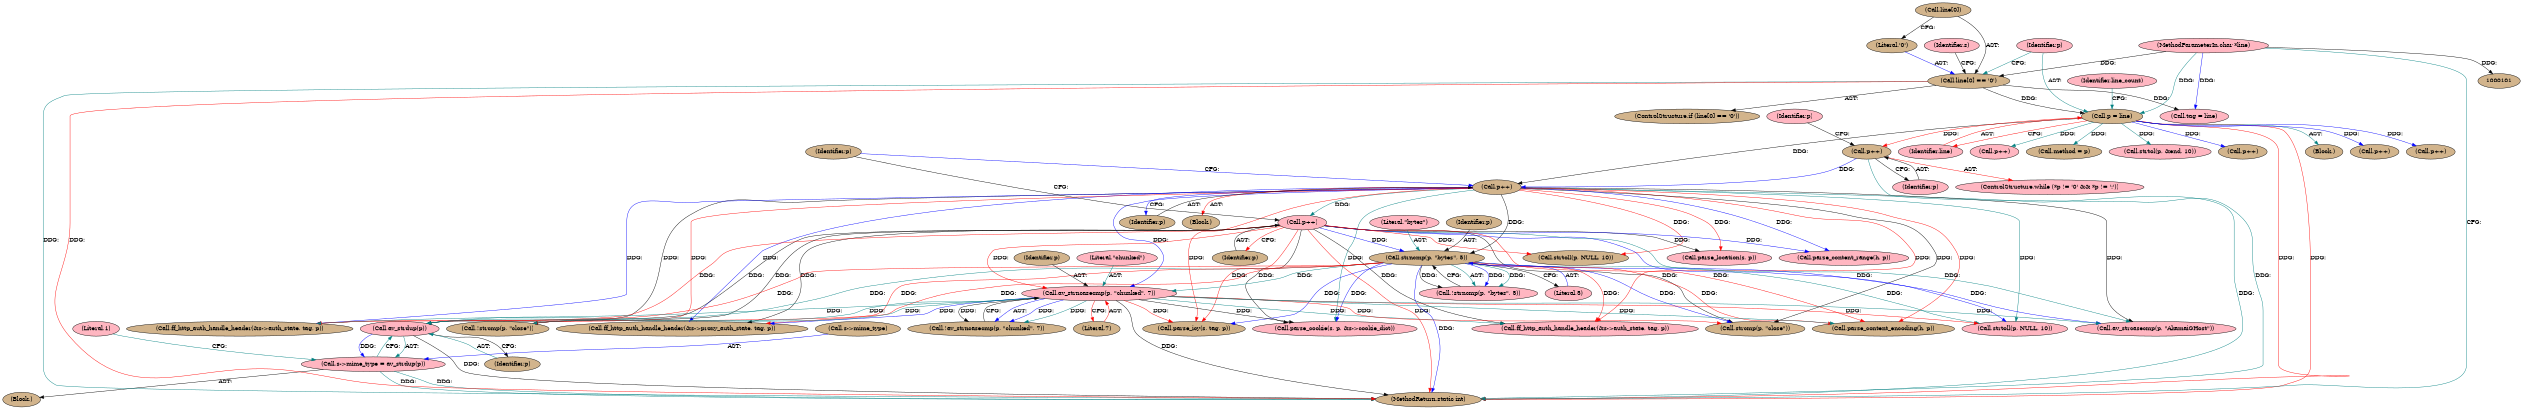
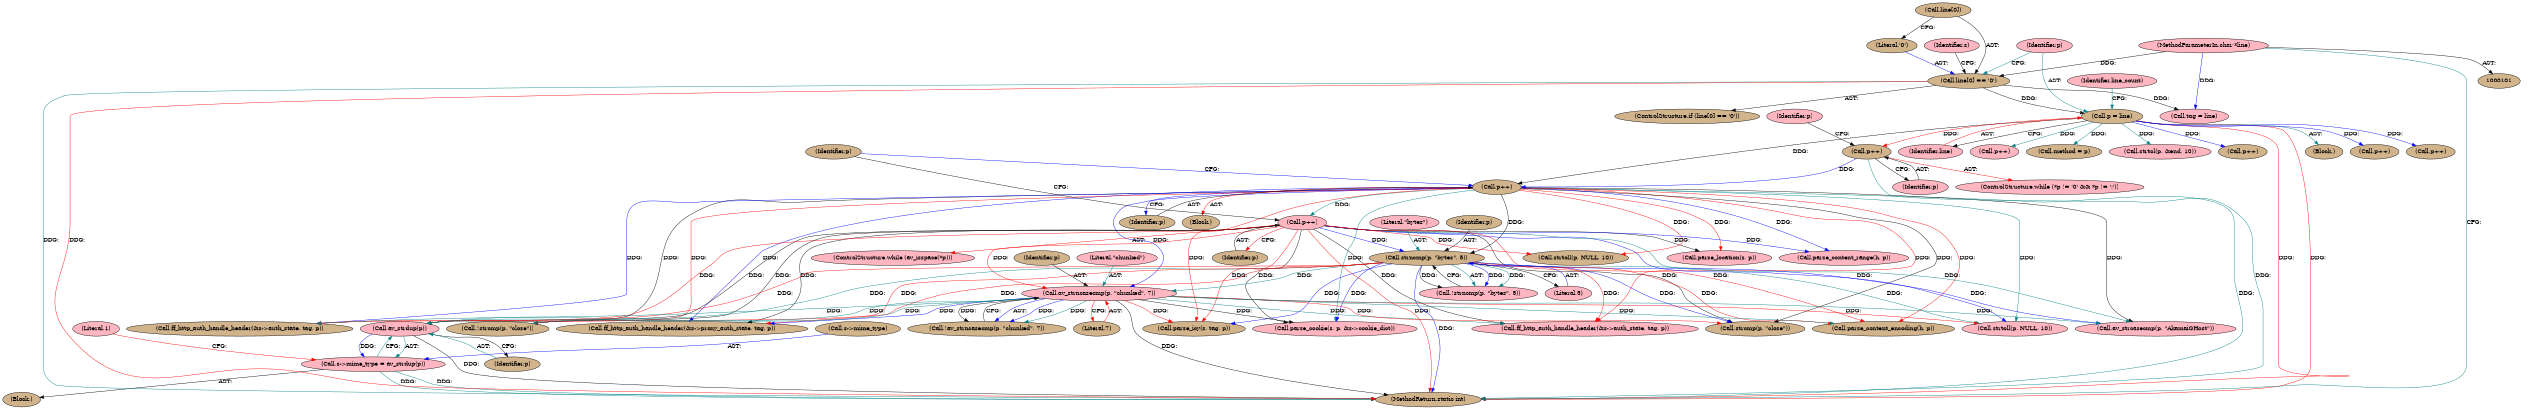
(2490, 63) -> (2490, 63)
(2174, 87) -> none
(2022, 132) -> (2022, 132)
none -> (893, 258)
(212, 349) -> (212, 349)
